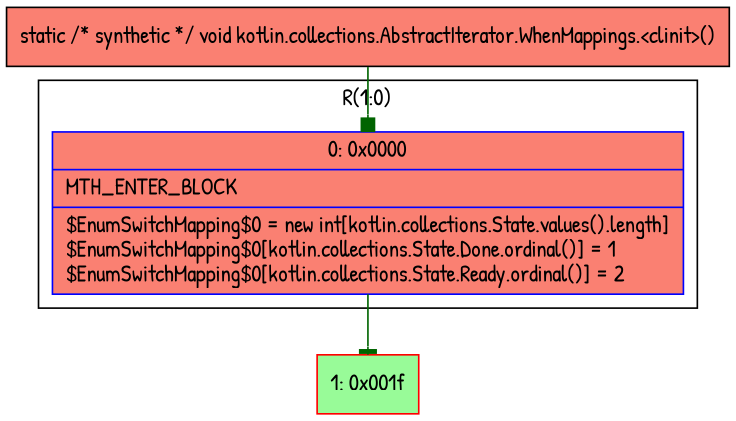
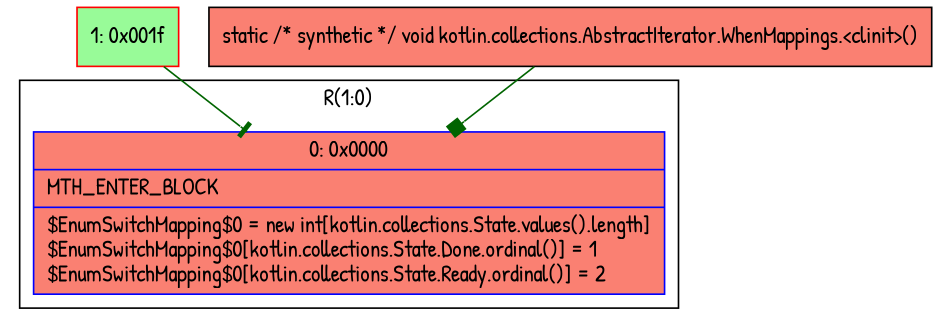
(368, 320) -> (202, 96)
